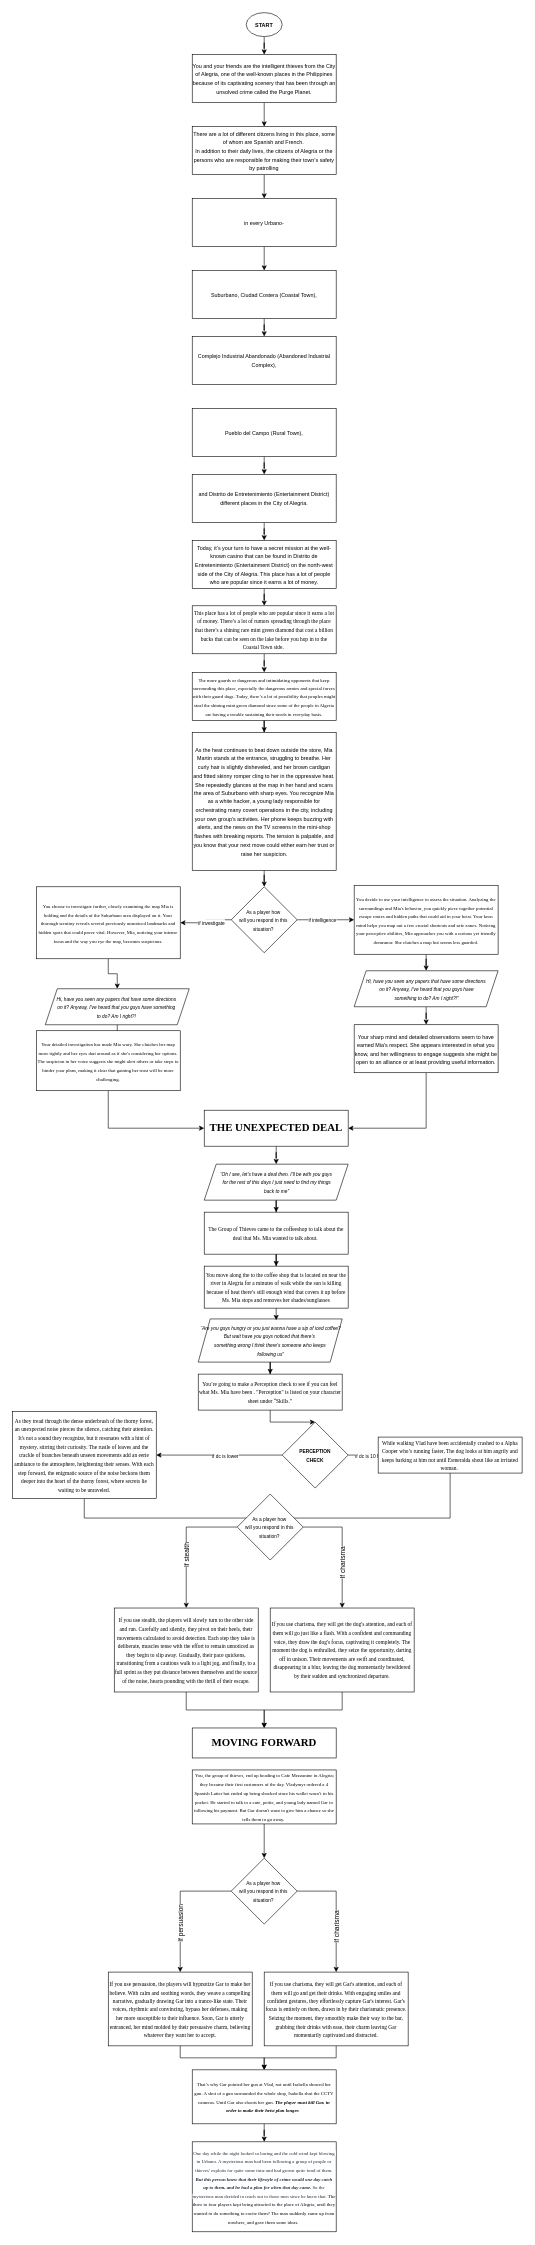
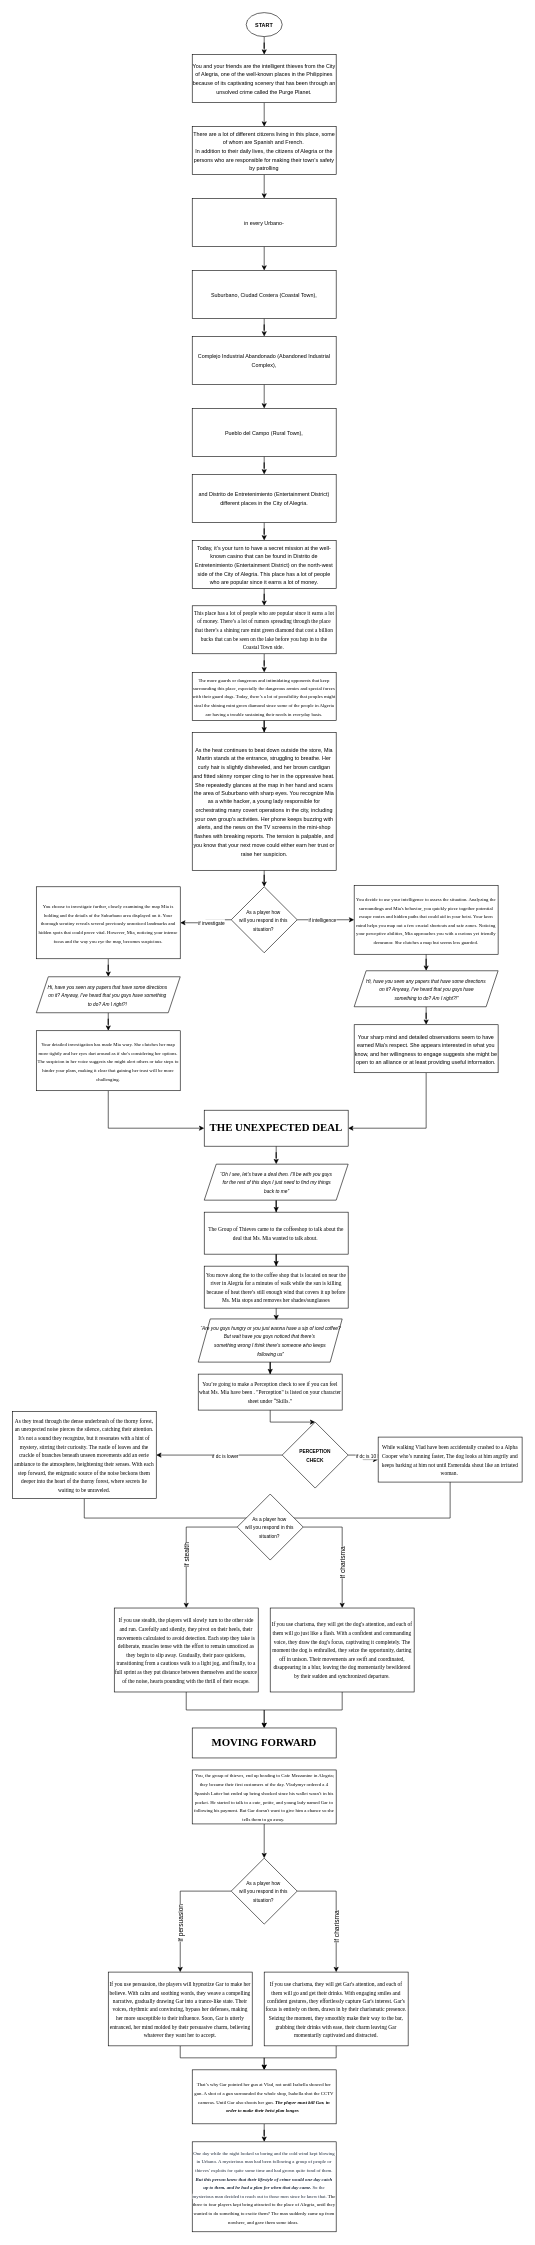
none -> (264, 402)
(117, 1007) -> (108, 995)
(450, 1455) -> (450, 1460)
